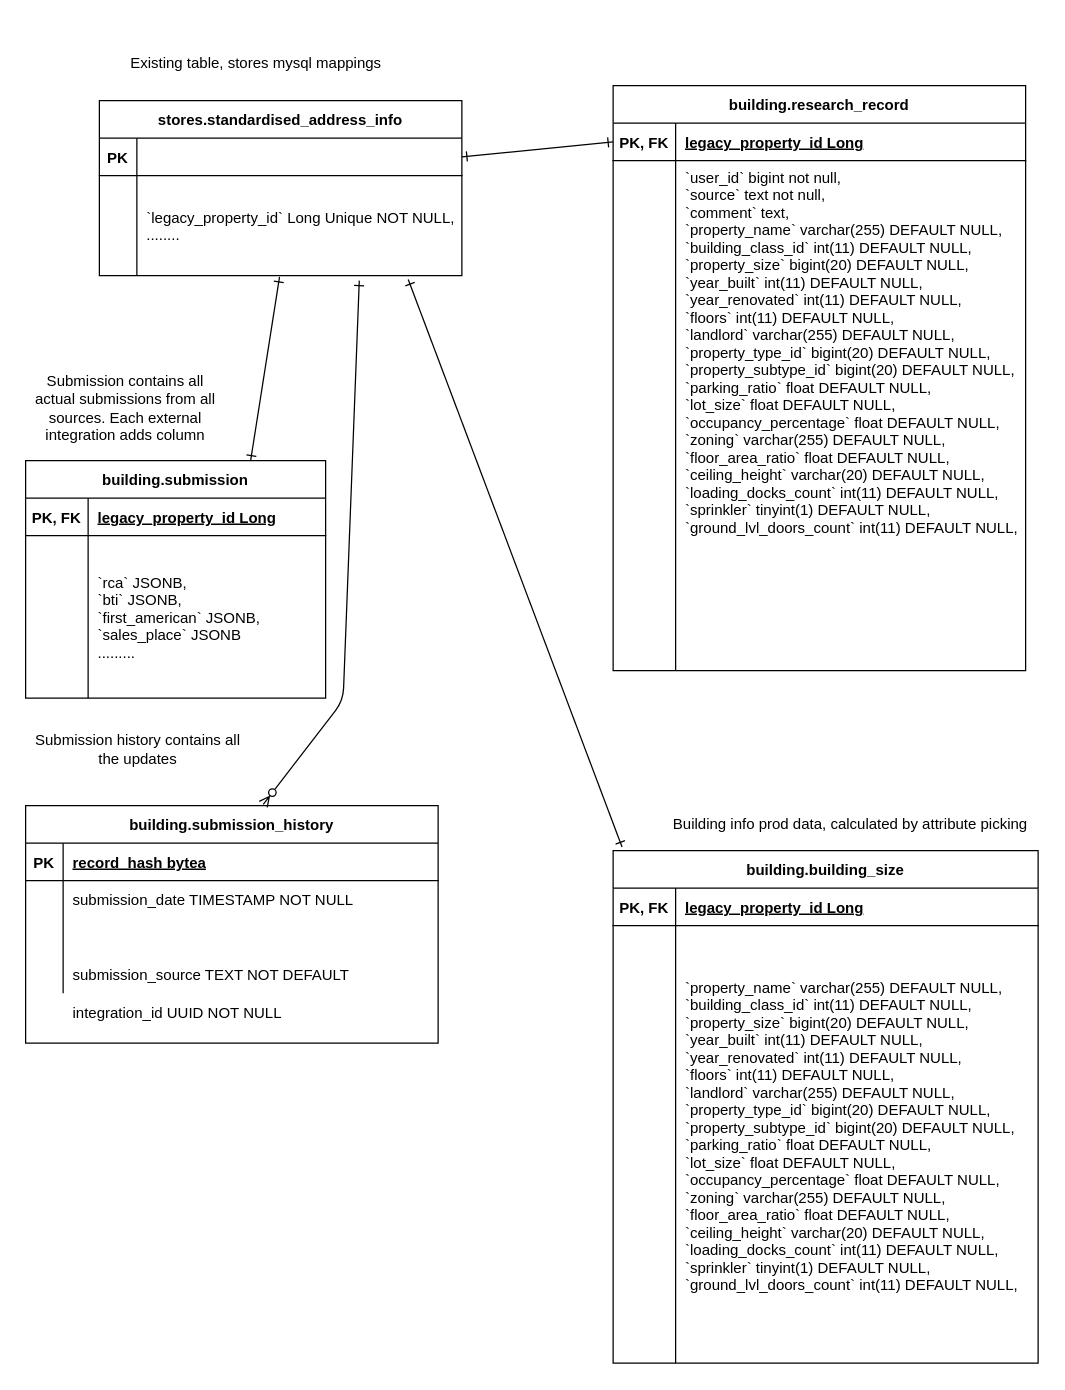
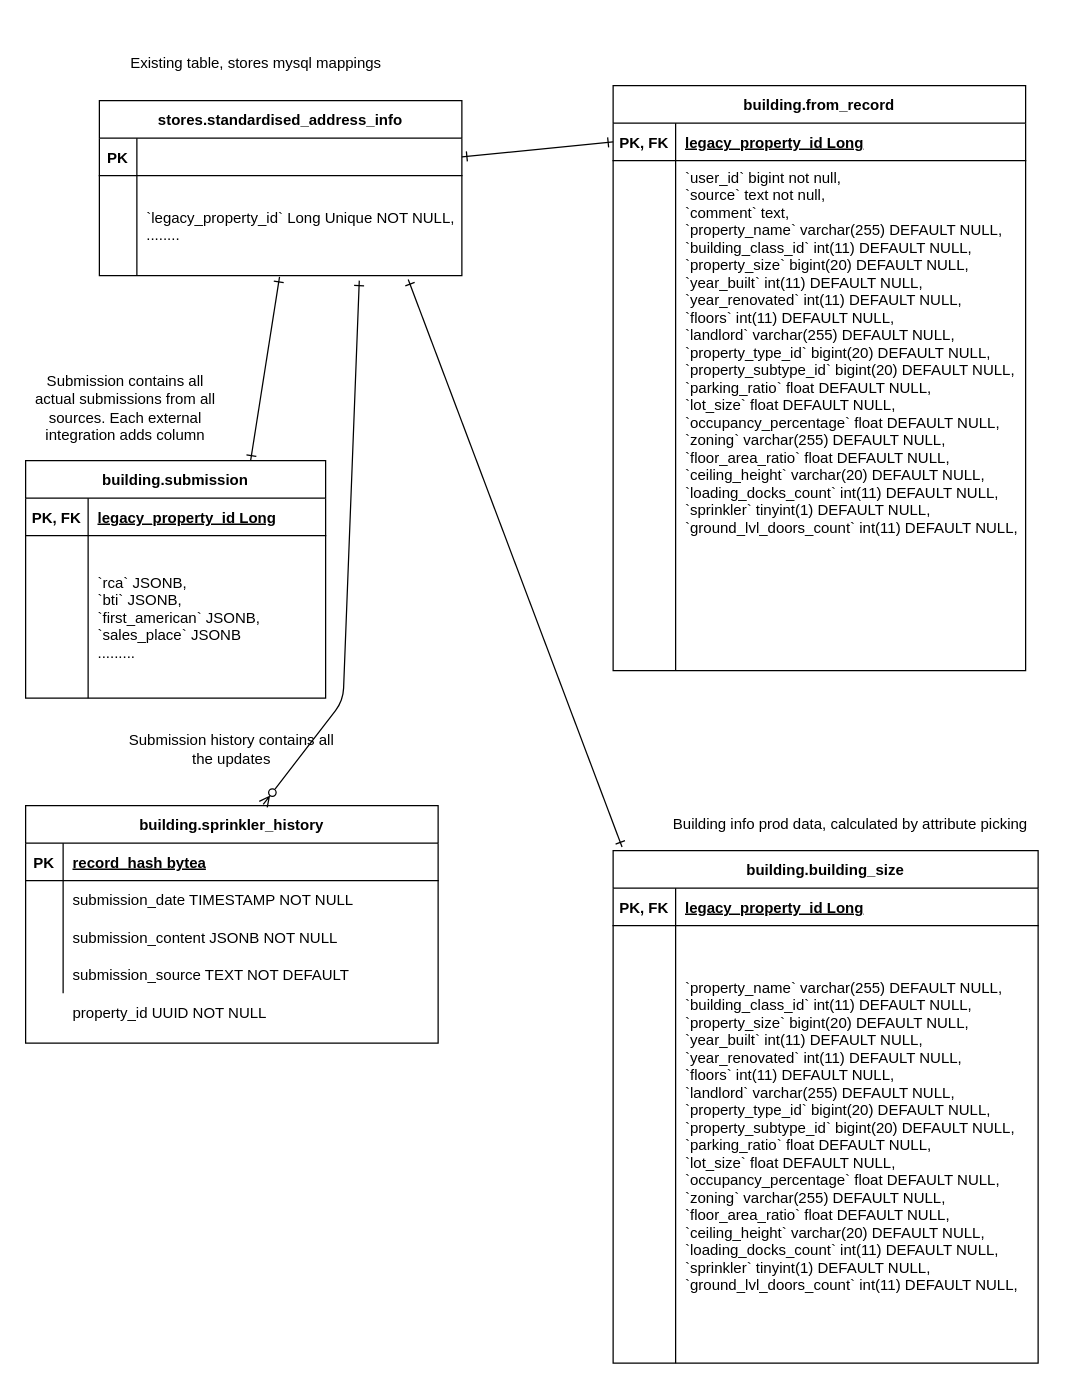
(819, 105) -> (819, 105)
(138, 749) -> (232, 749)
(231, 825) -> (231, 825)
none -> (251, 937)
(178, 1013) -> (170, 1013)
